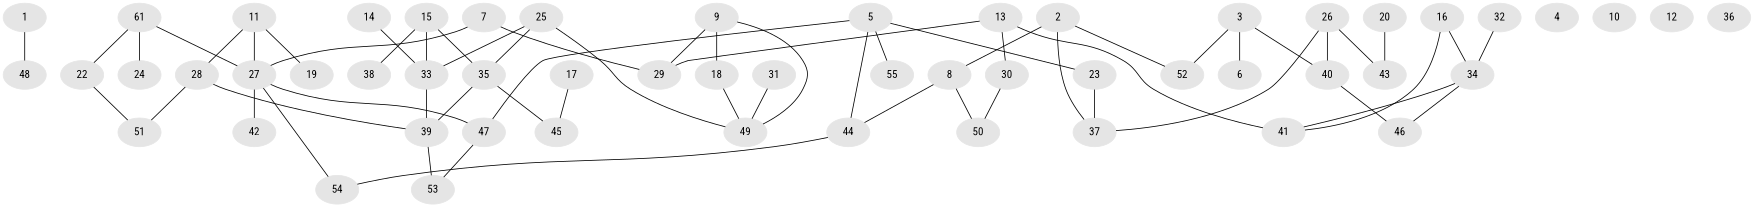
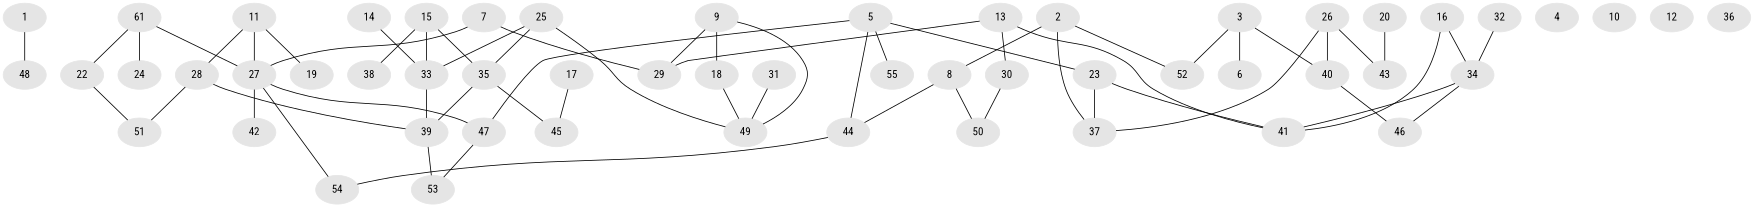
none -> (1164, 101)
